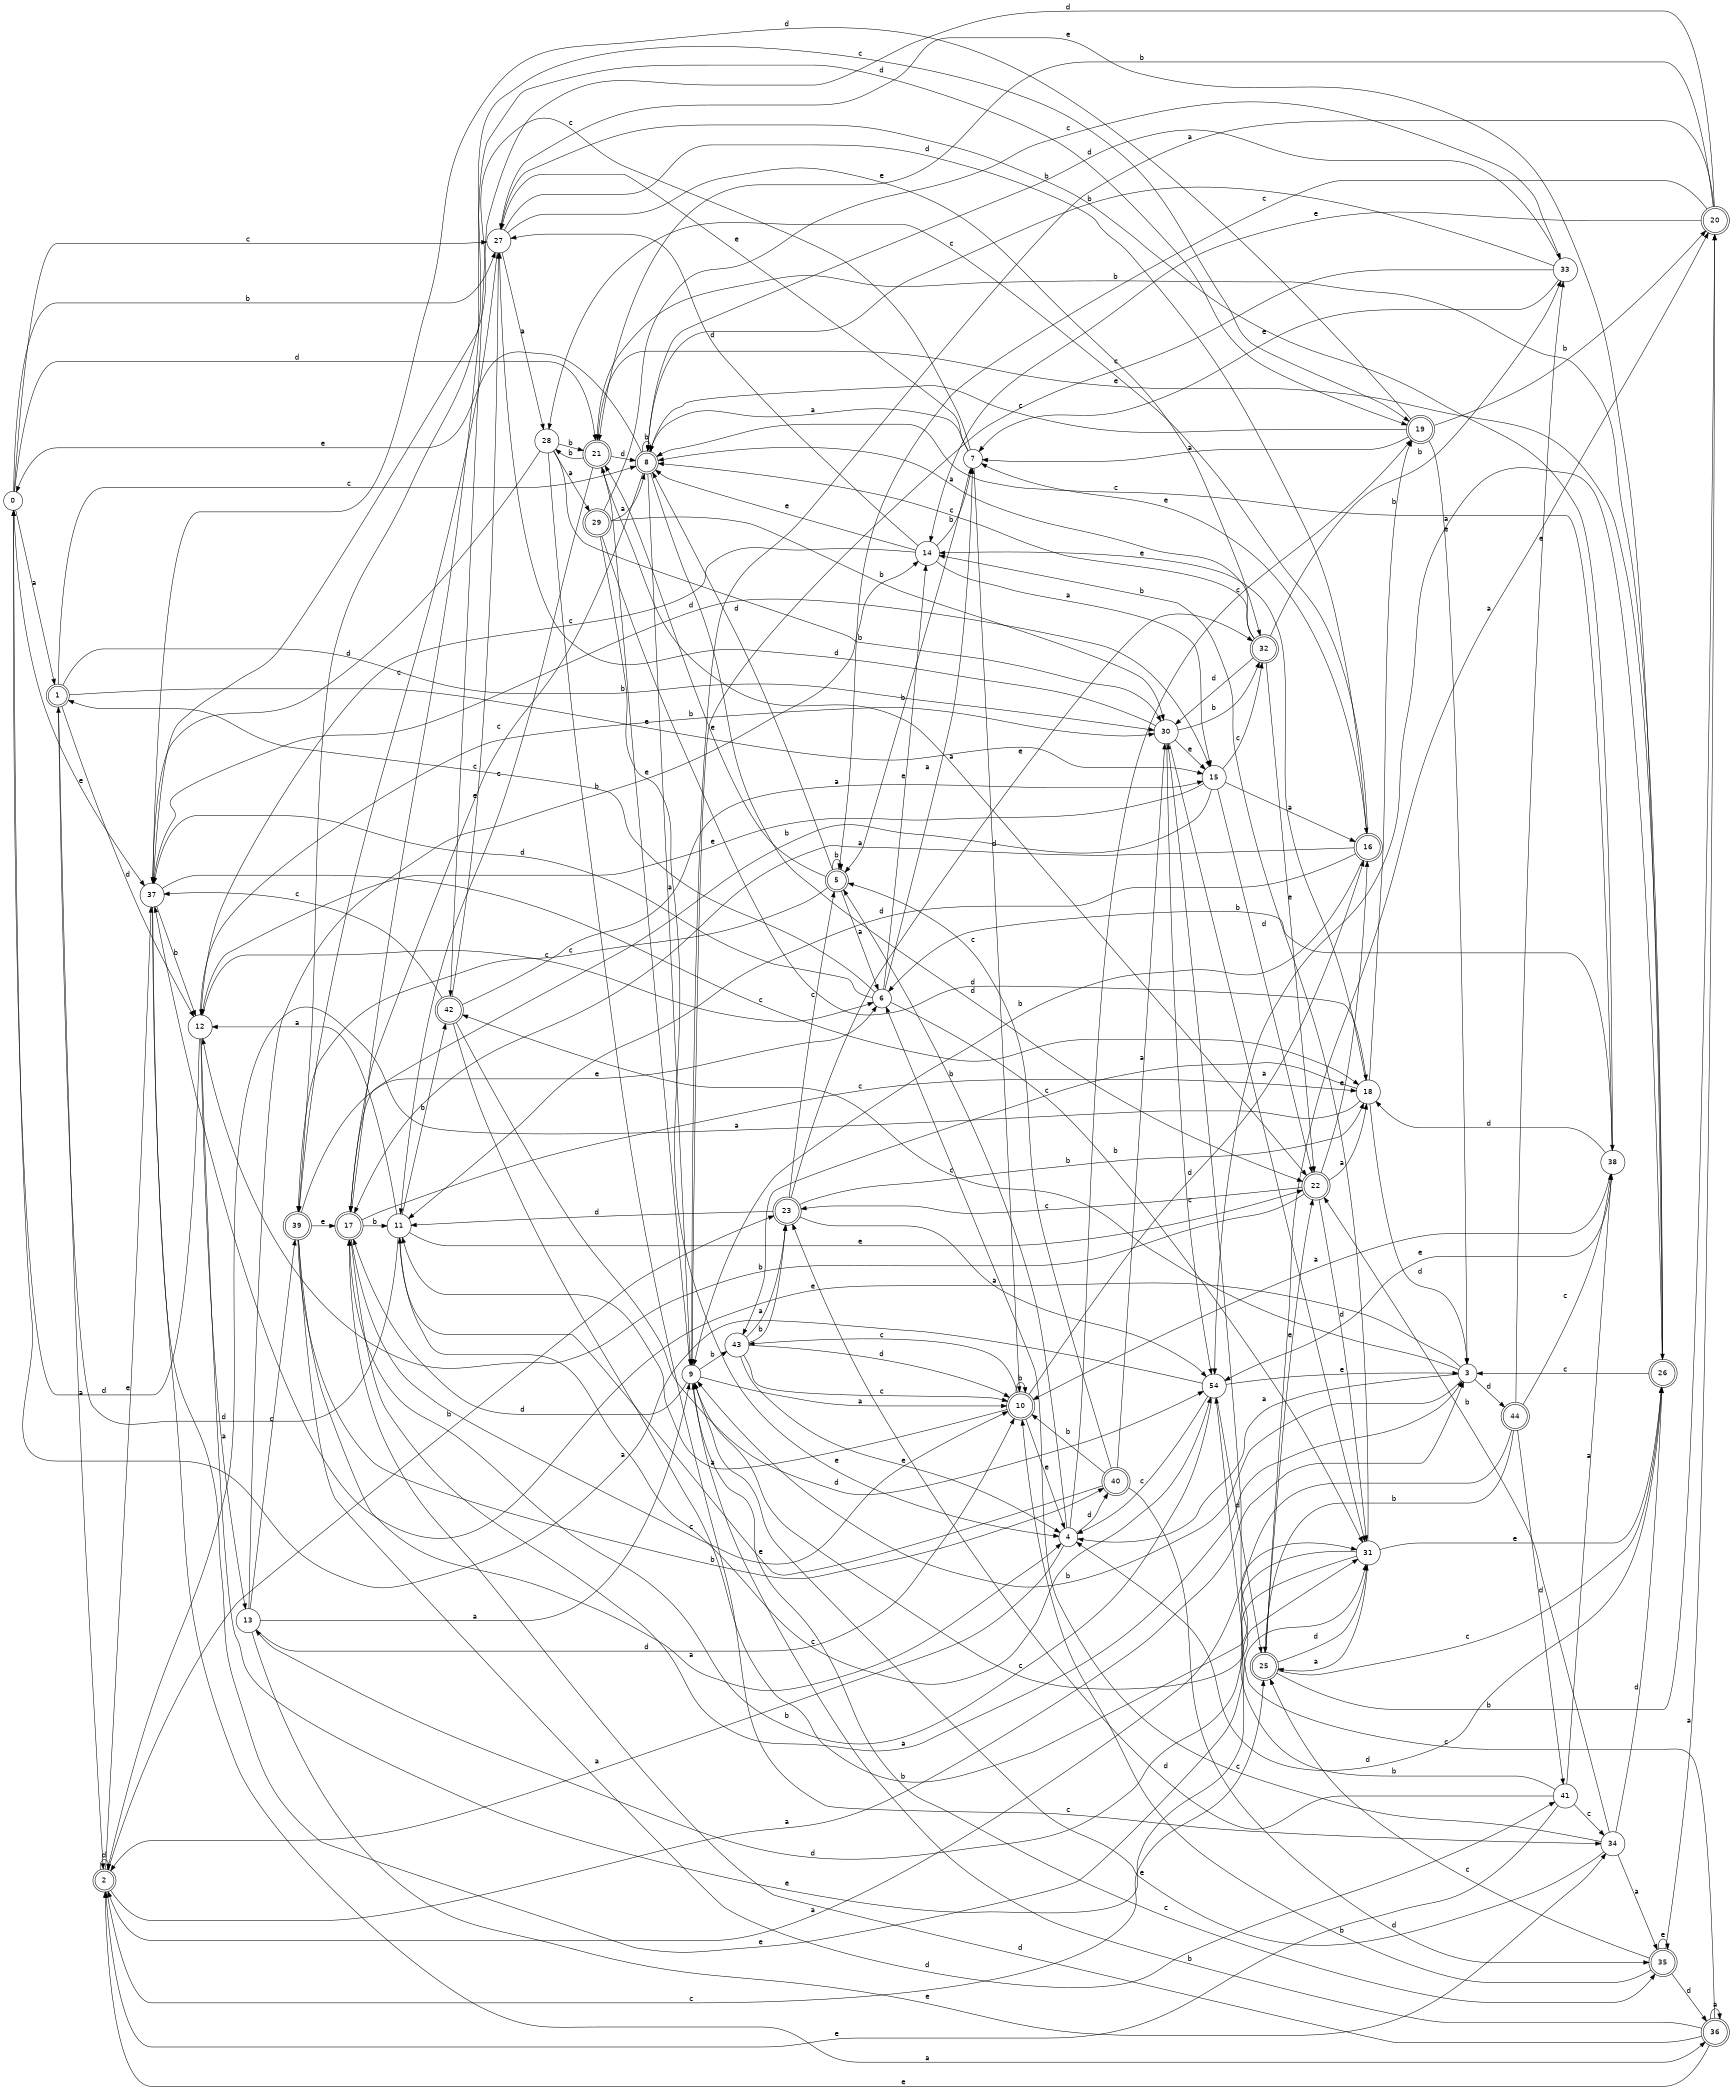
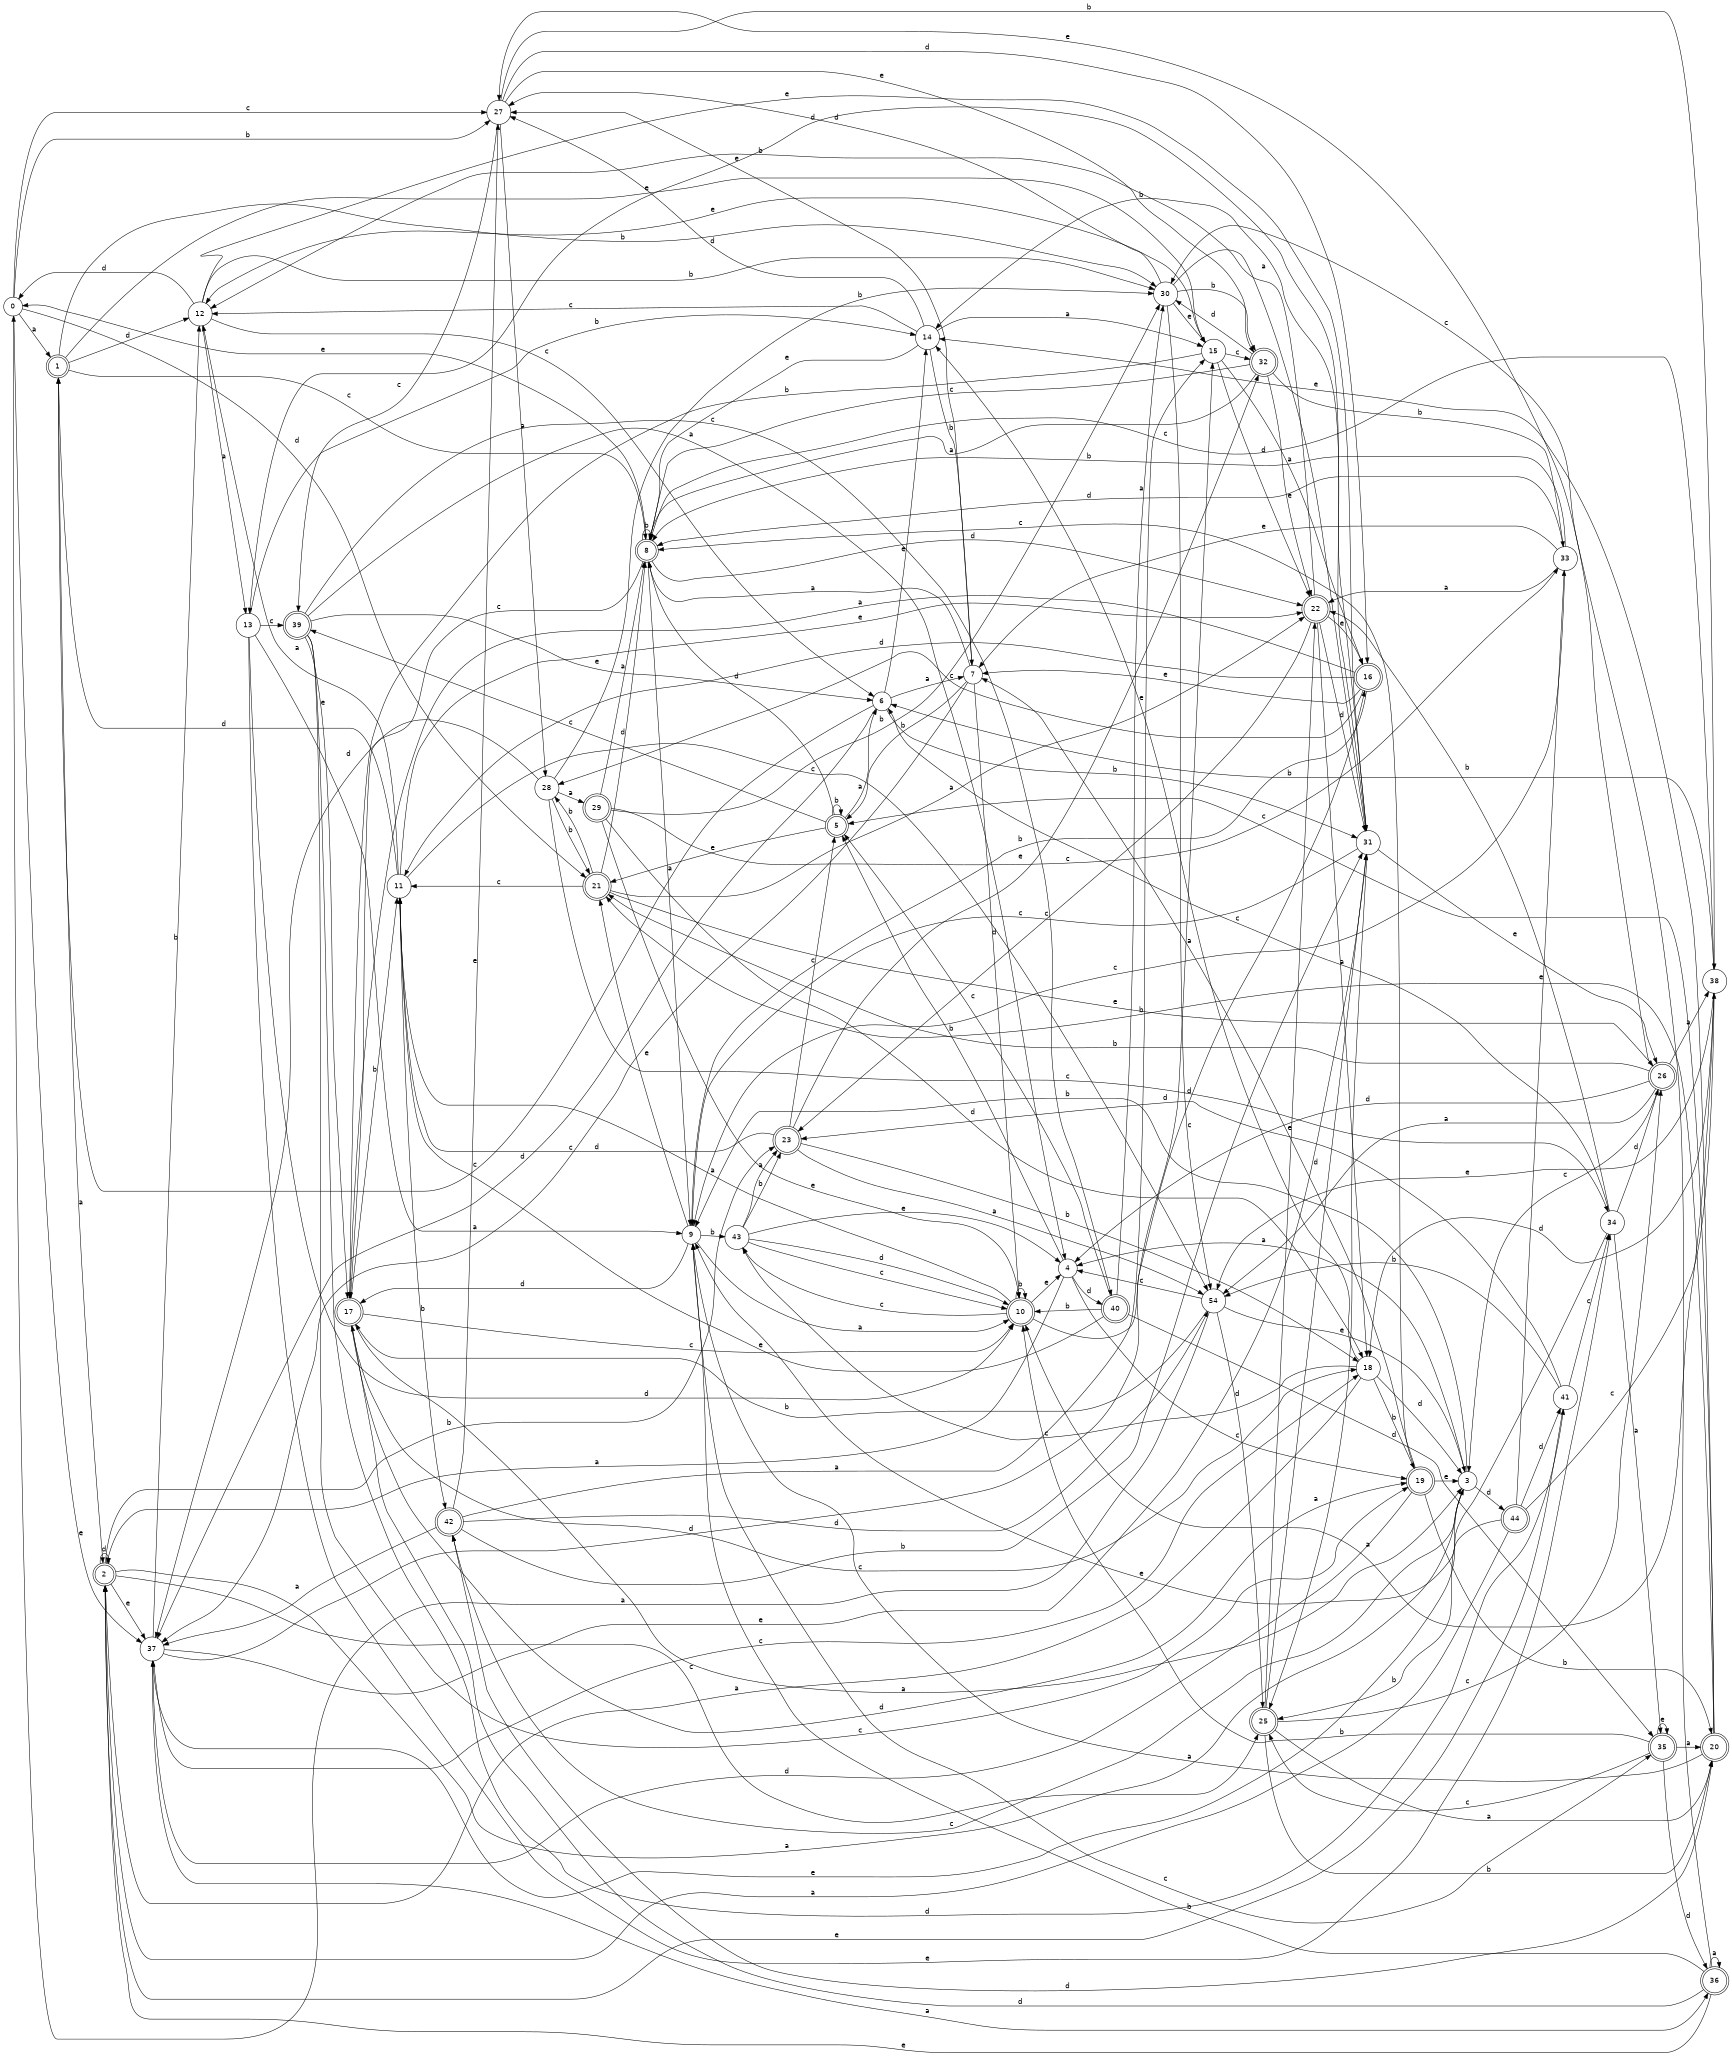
none -> (1449, 592)
(297, 894) -> (297, 1587)
(675, 1137) -> (746, 1151)
(1589, 1482) -> (1685, 1035)
(713, 1560) -> (713, 420)
